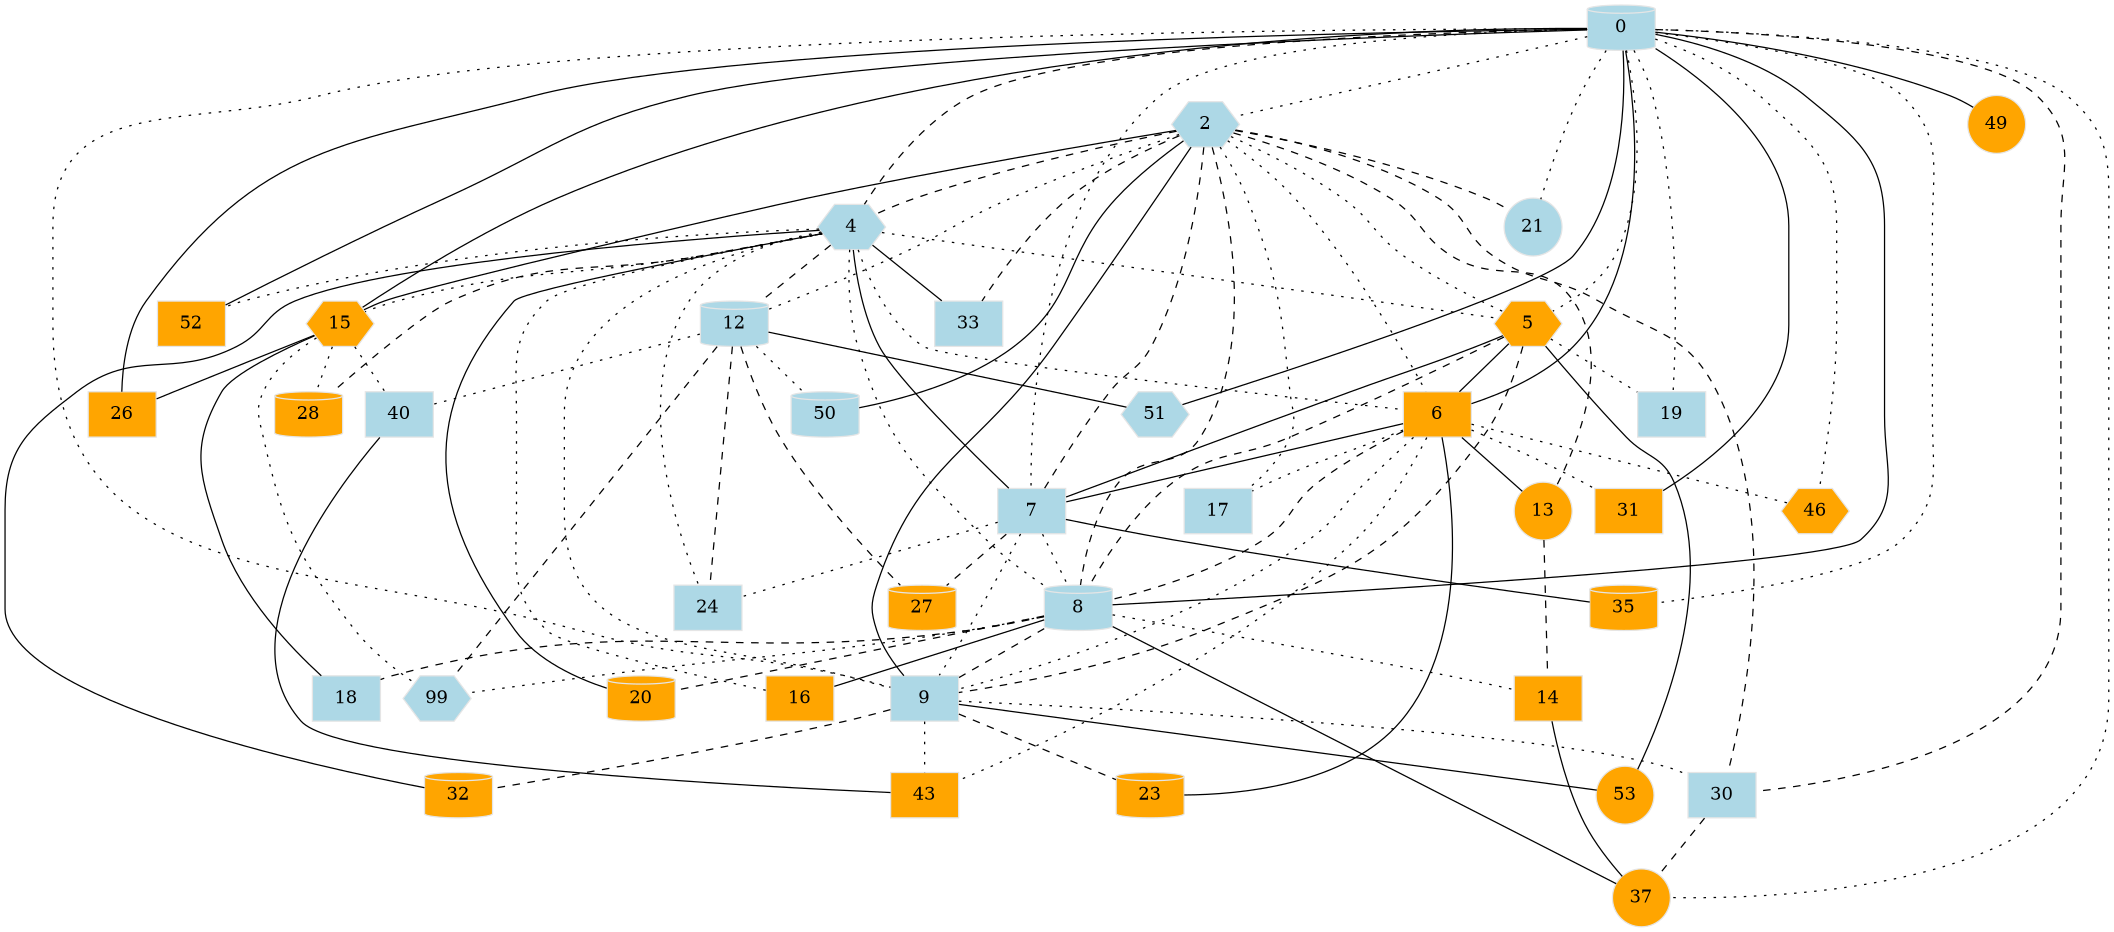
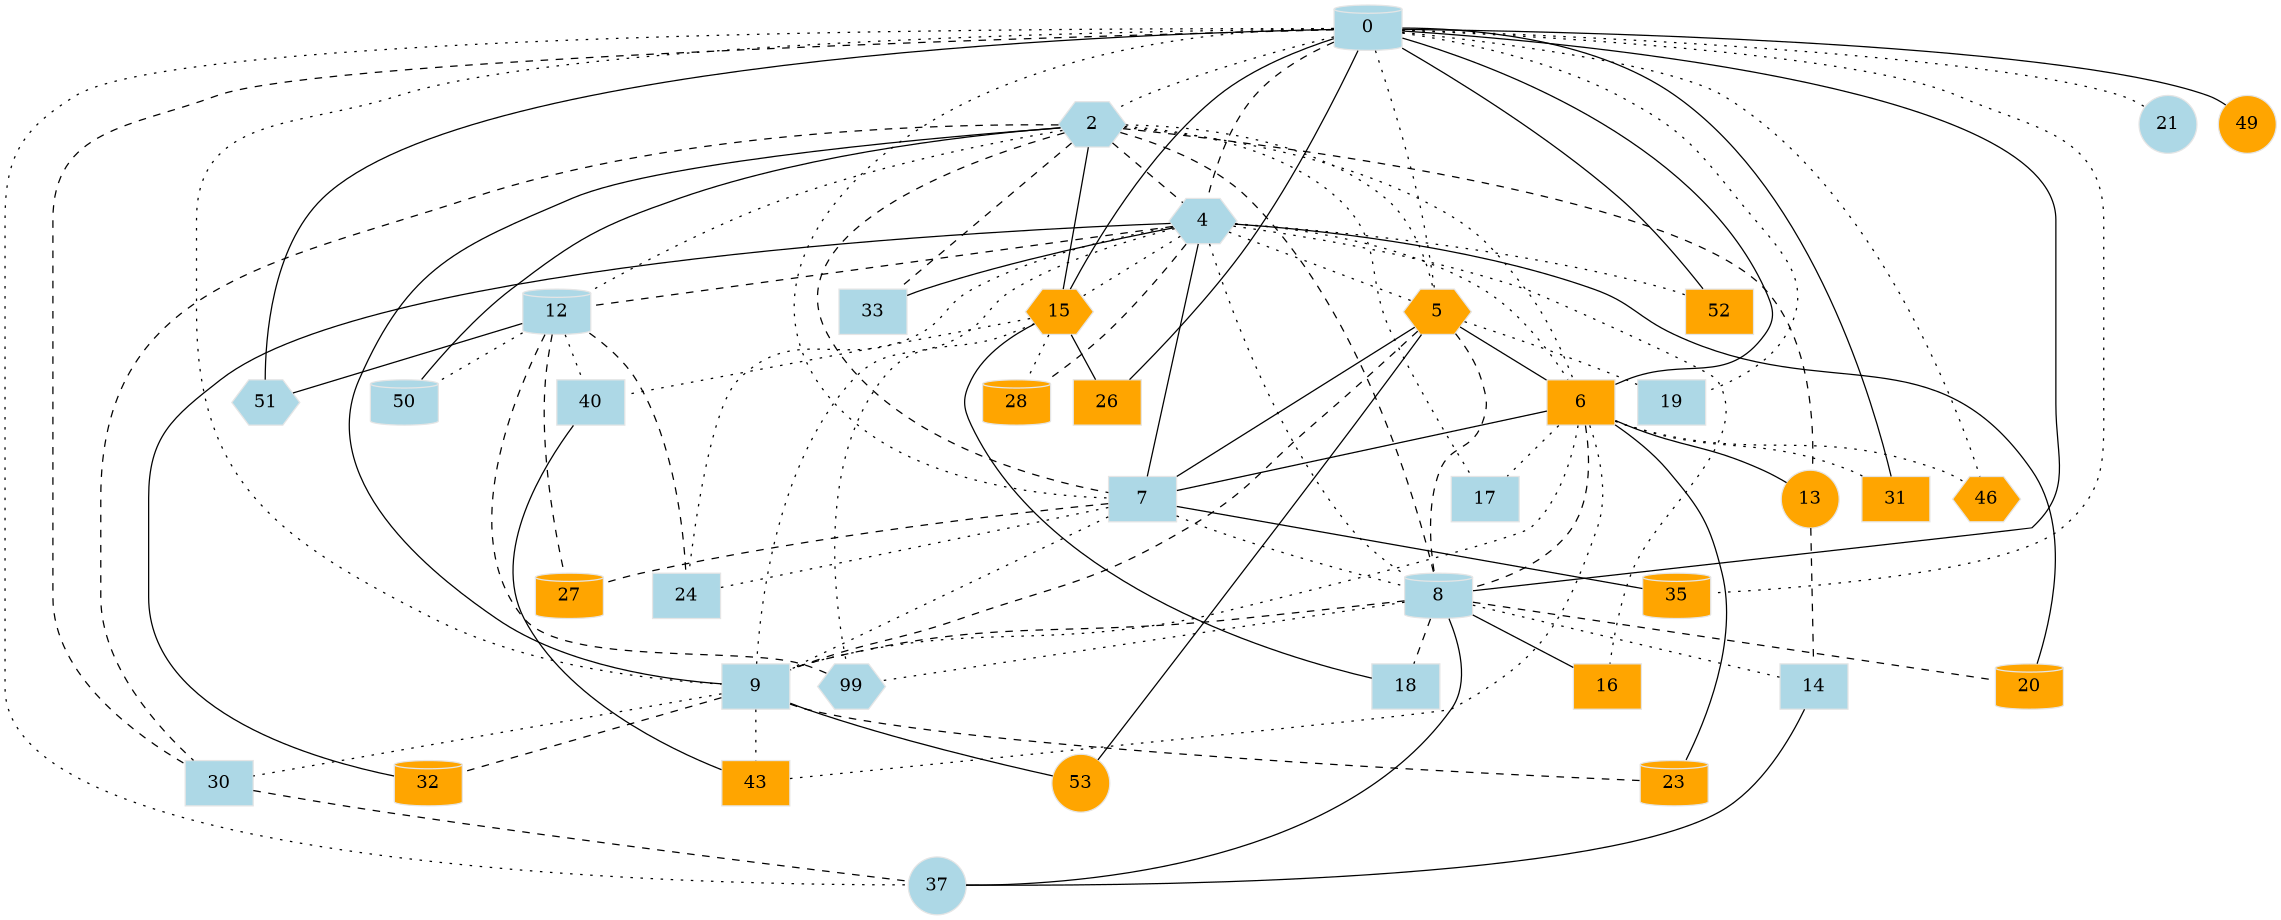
(1396, 167) -> none
(1548, 699) -> (1814, 687)
(1641, 898) -> (937, 886)
